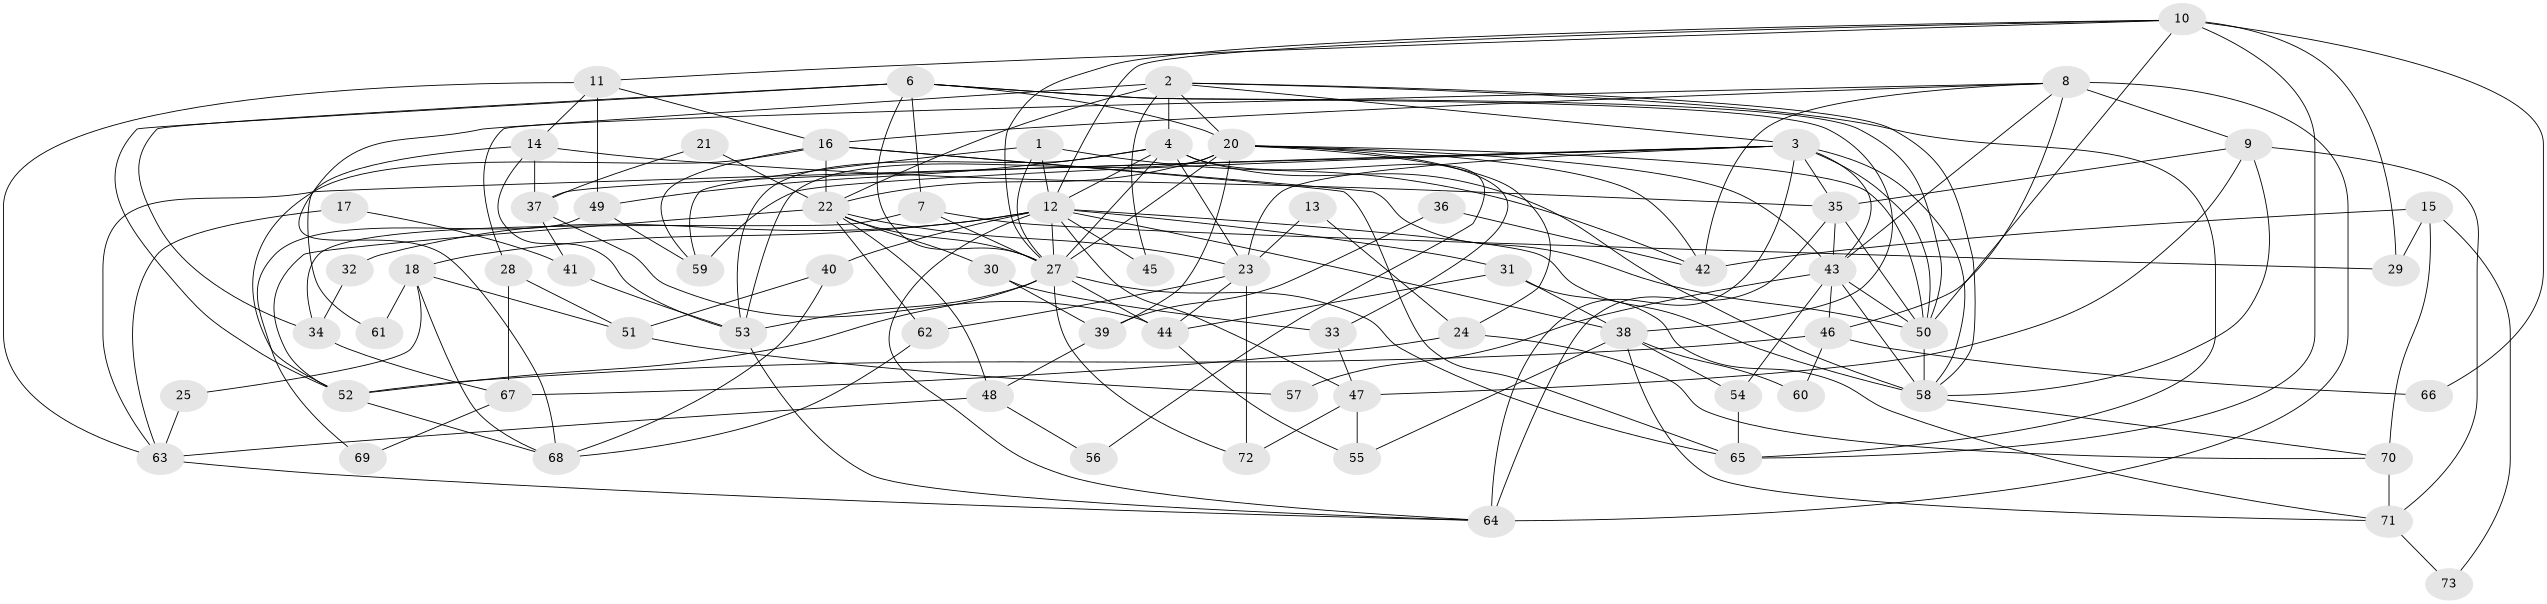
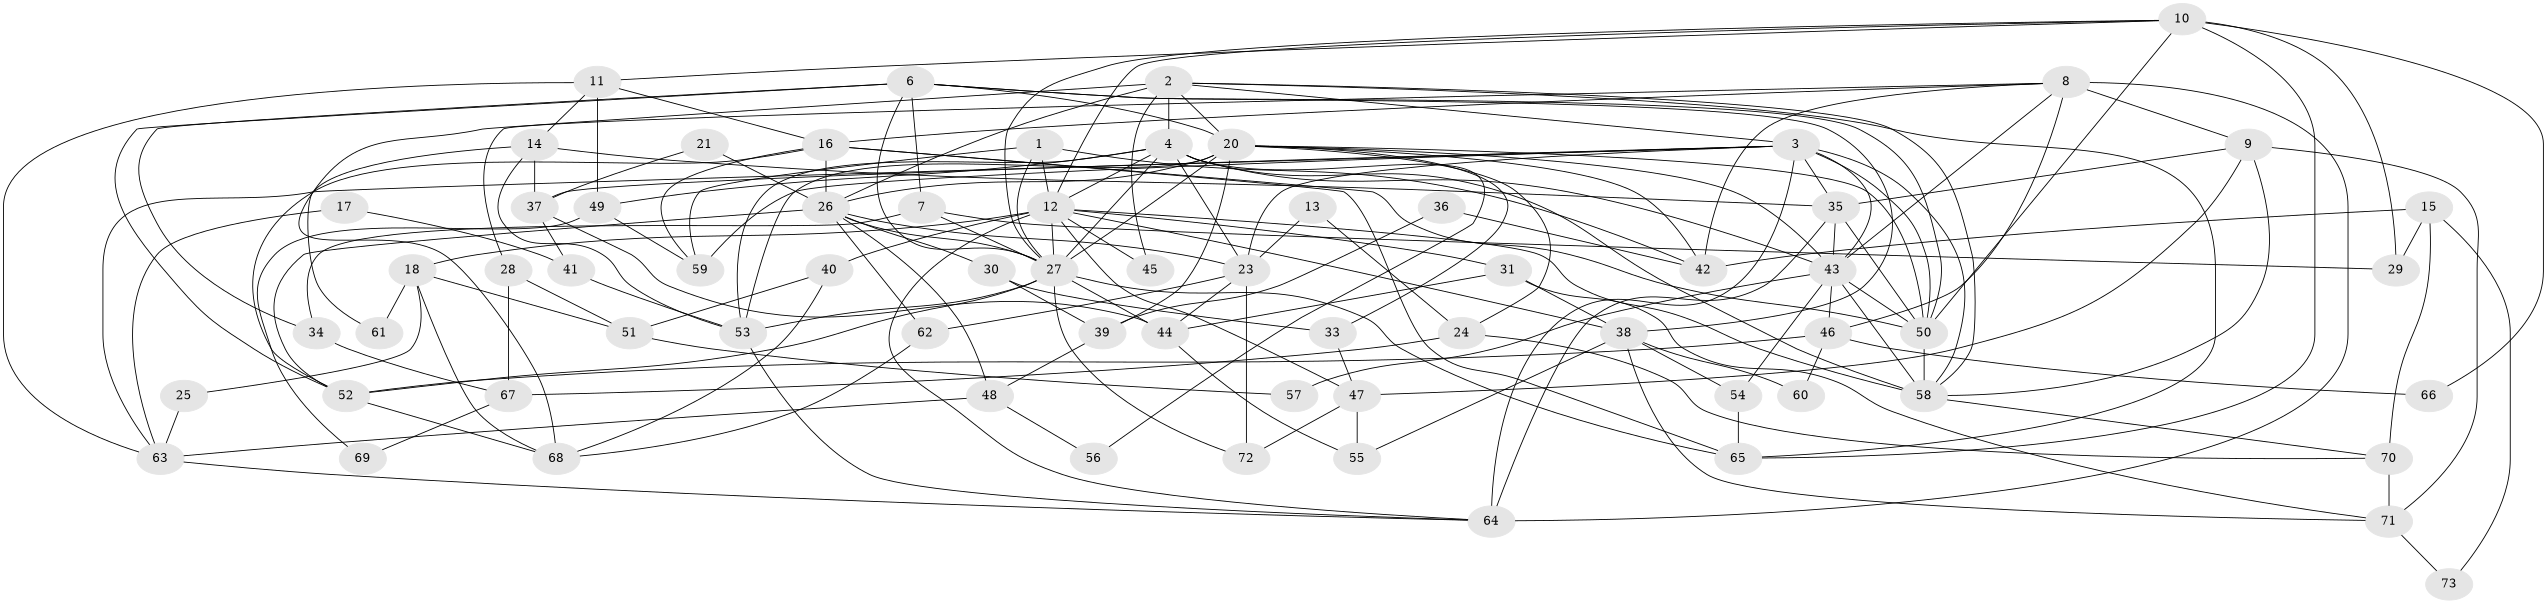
none -> (1519, 185)
(826, 208) -> (826, 208)
(350, 270) -> none
